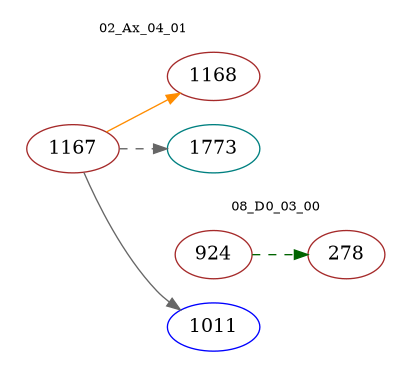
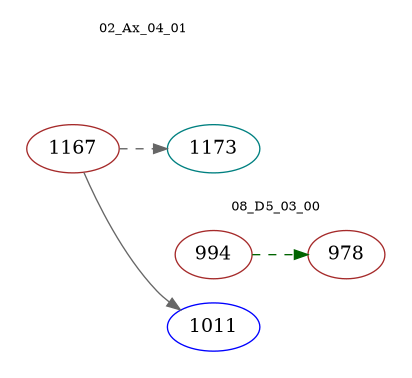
(214, 76) -> none
(214, 149) -> (214, 149)
(276, 207) -> (276, 207)
(214, 255) -> (214, 255)
(346, 255) -> (346, 255)
